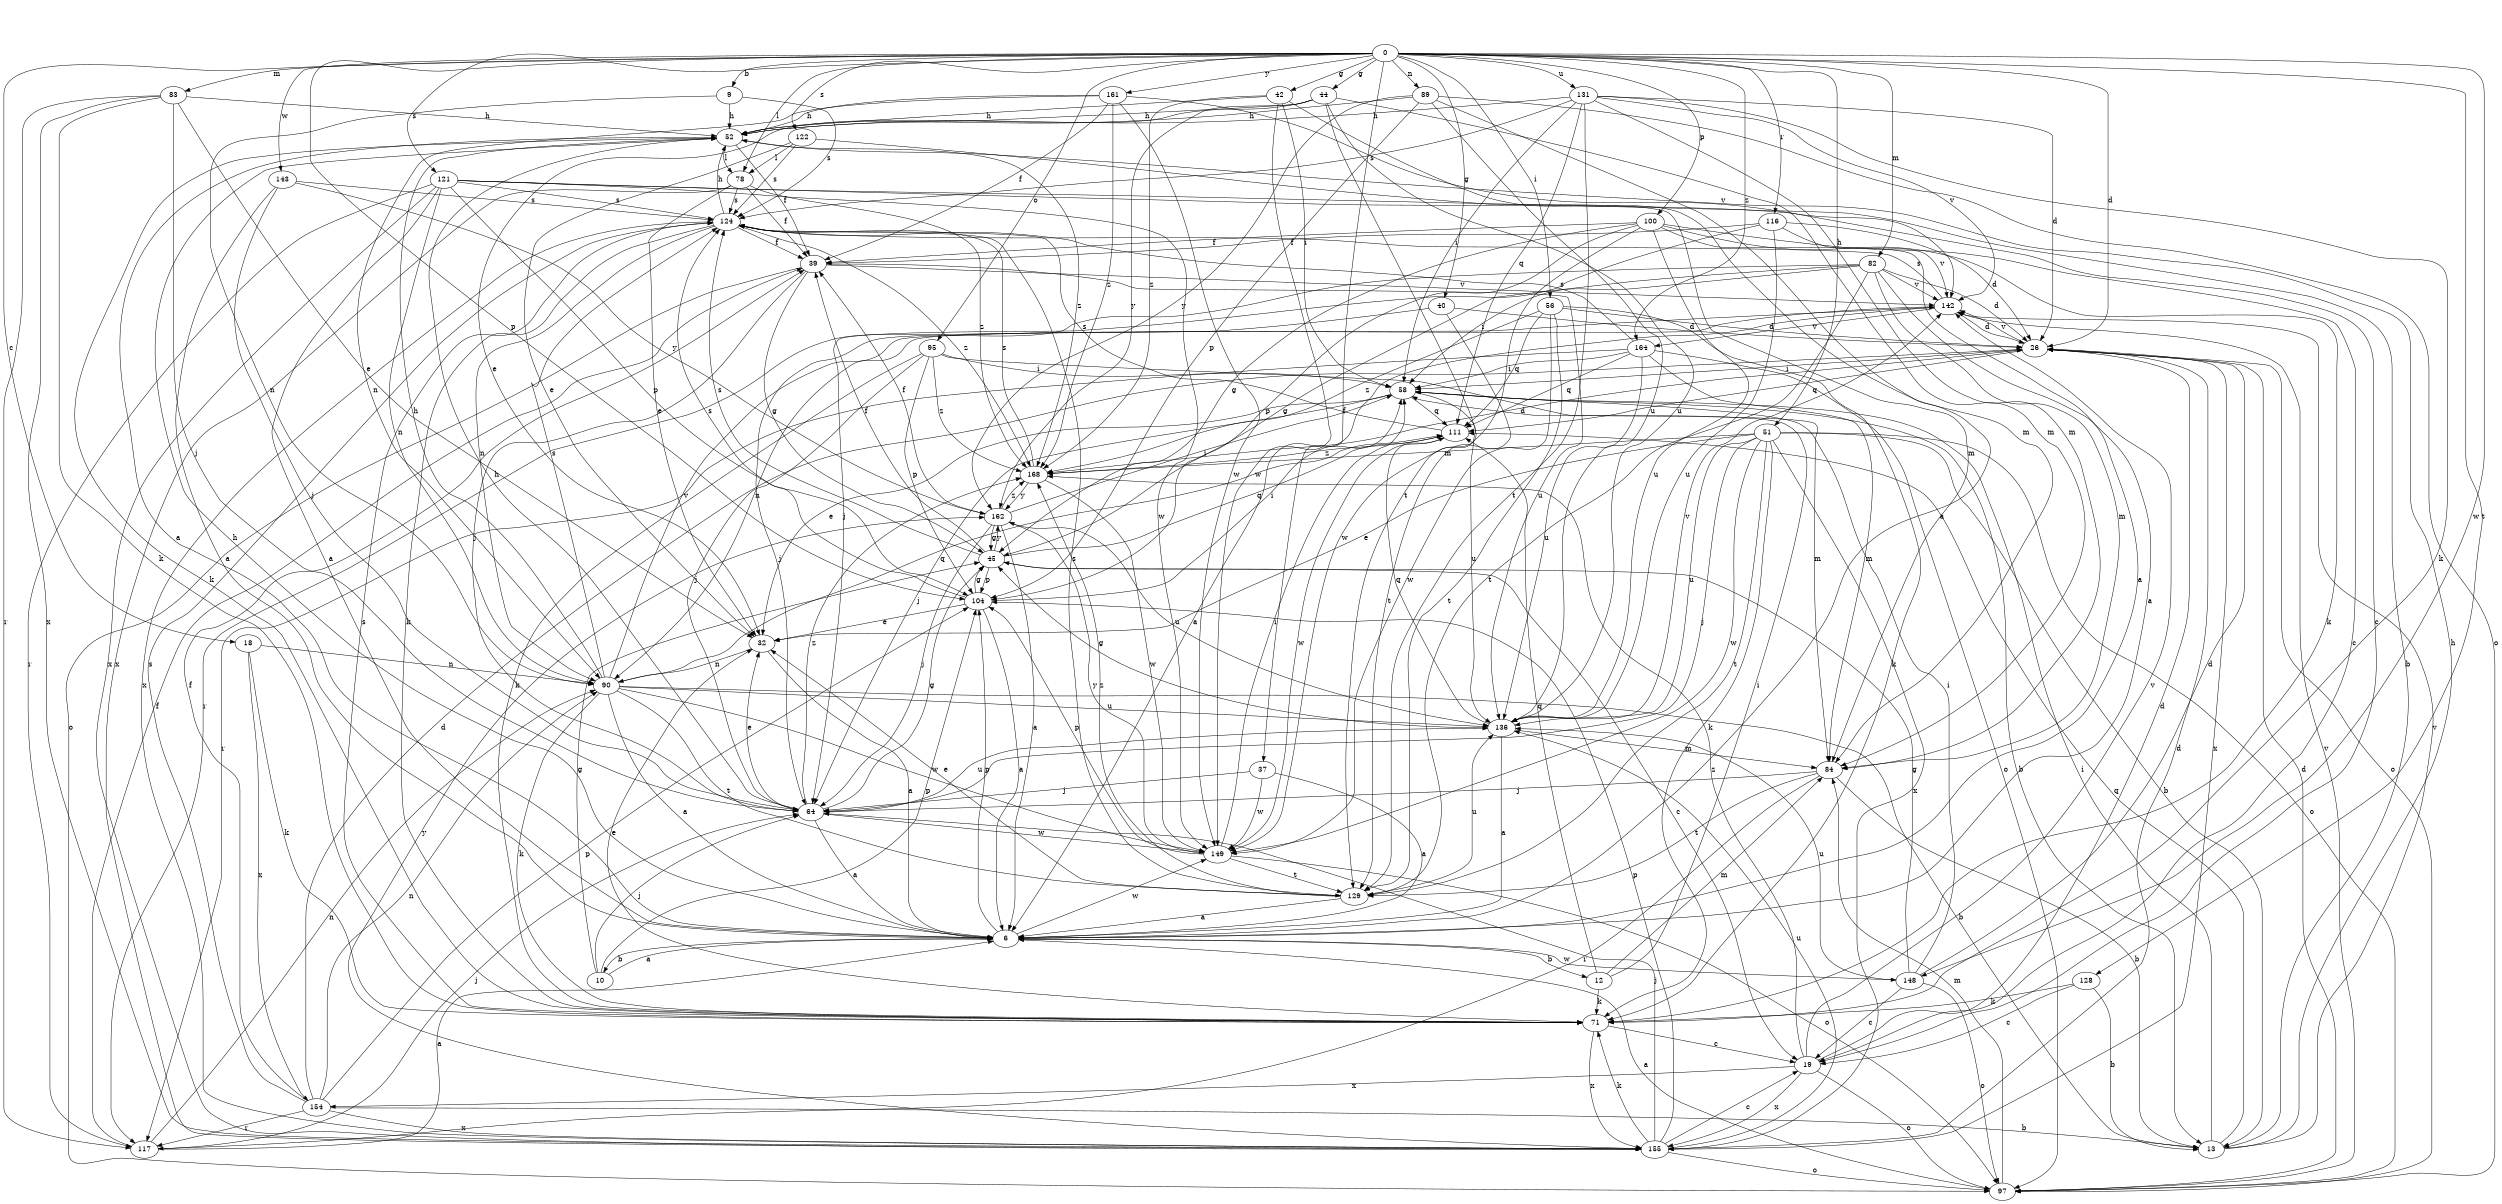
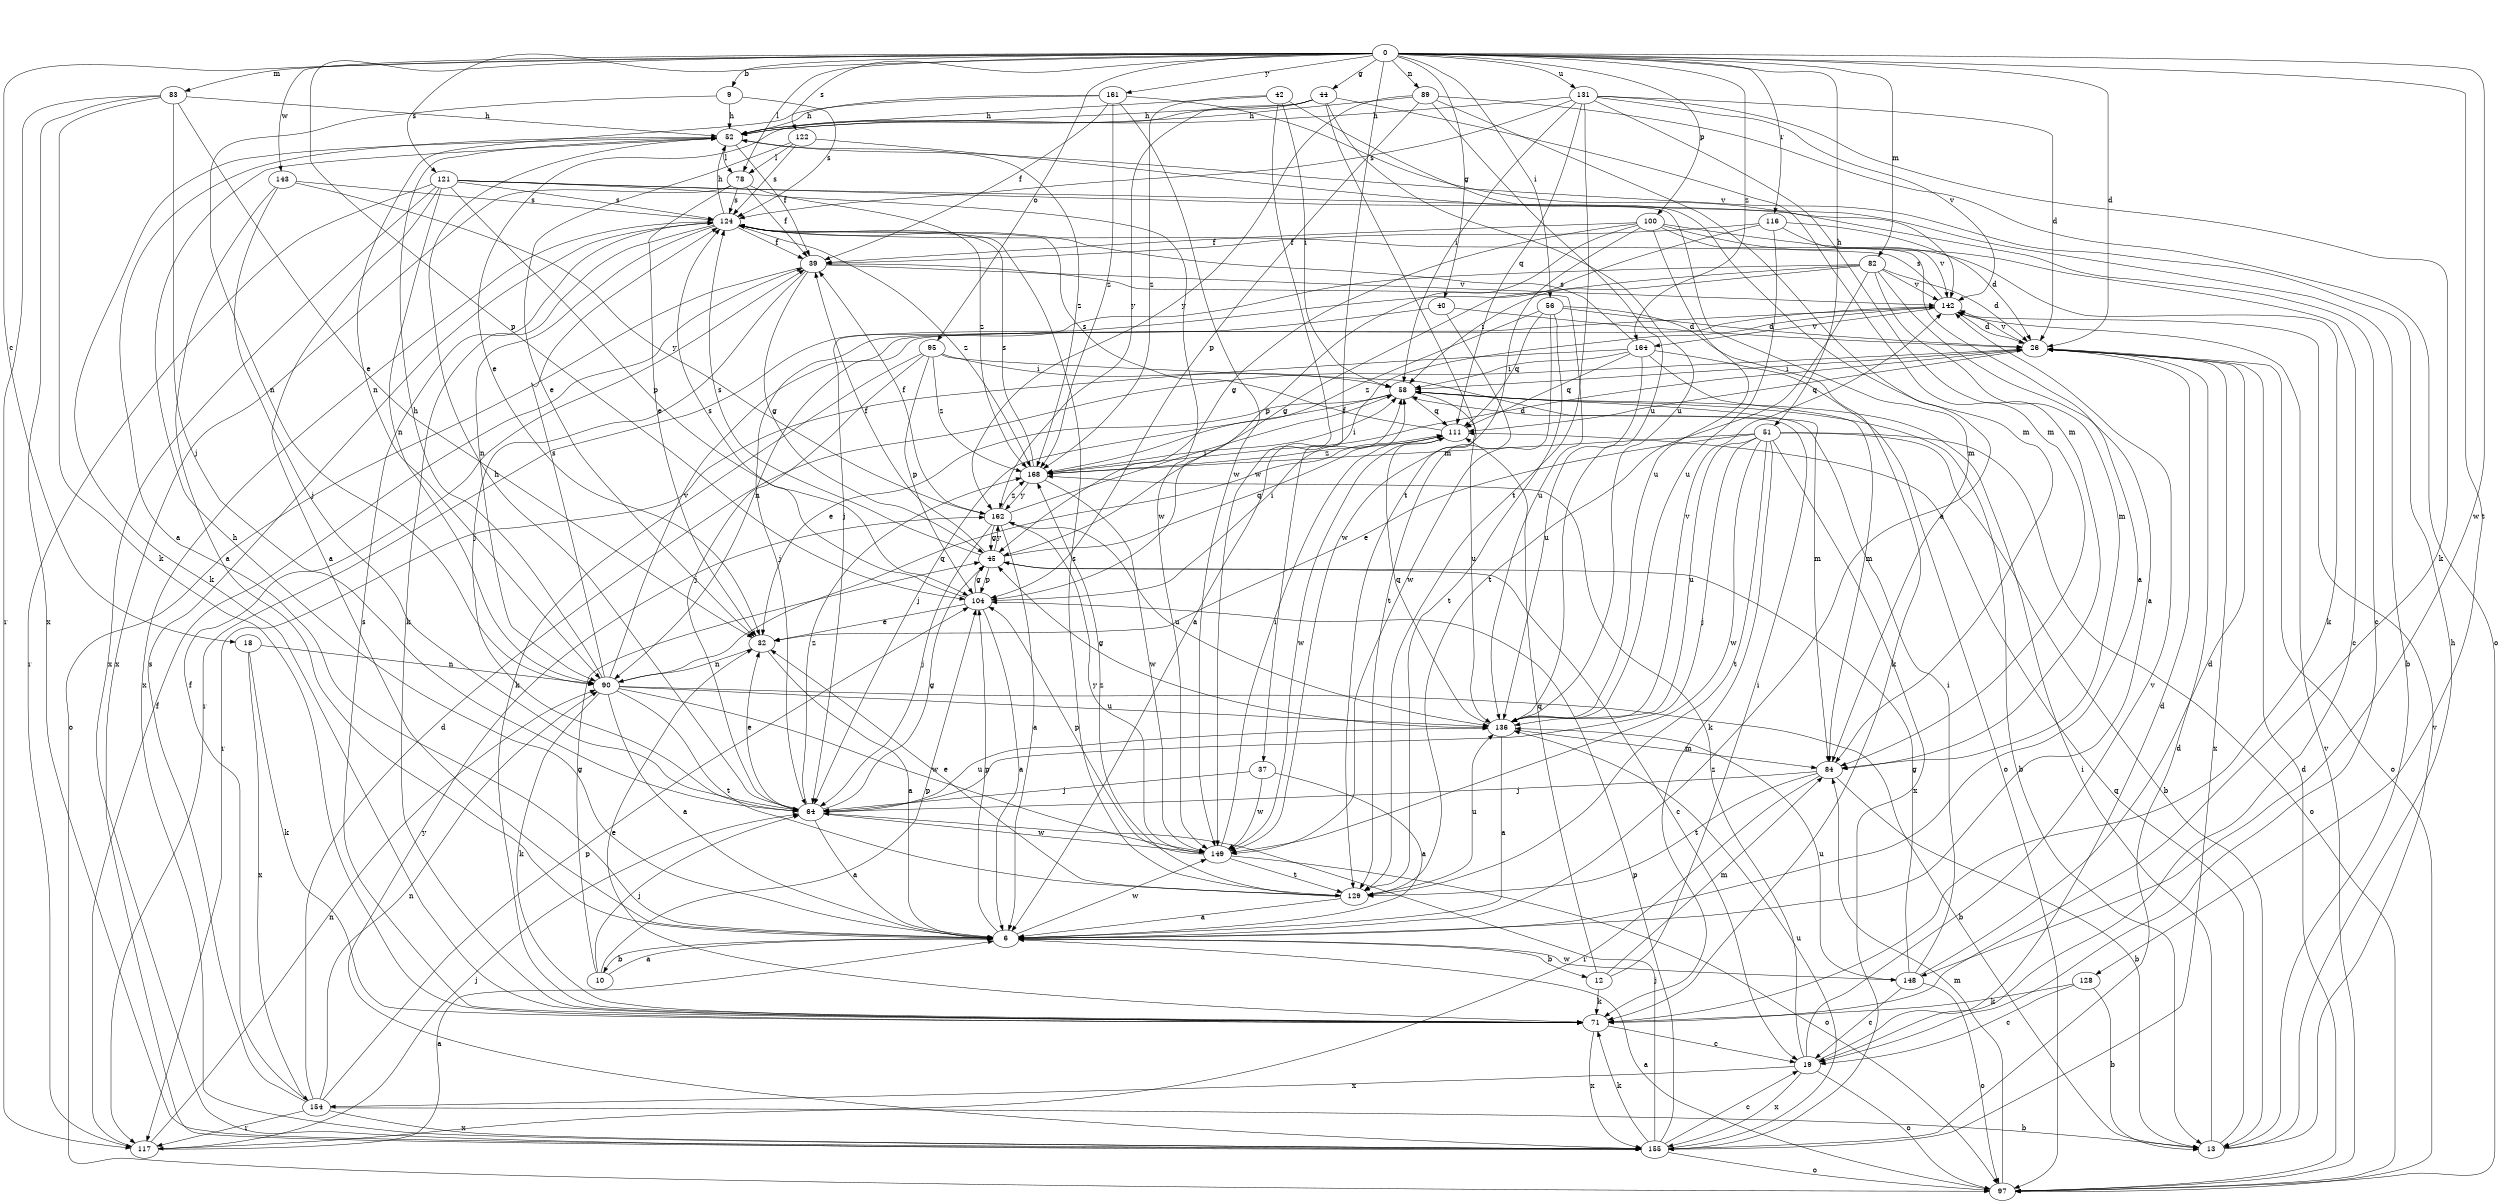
(1335, 73) -> none
none -> (1224, 449)
